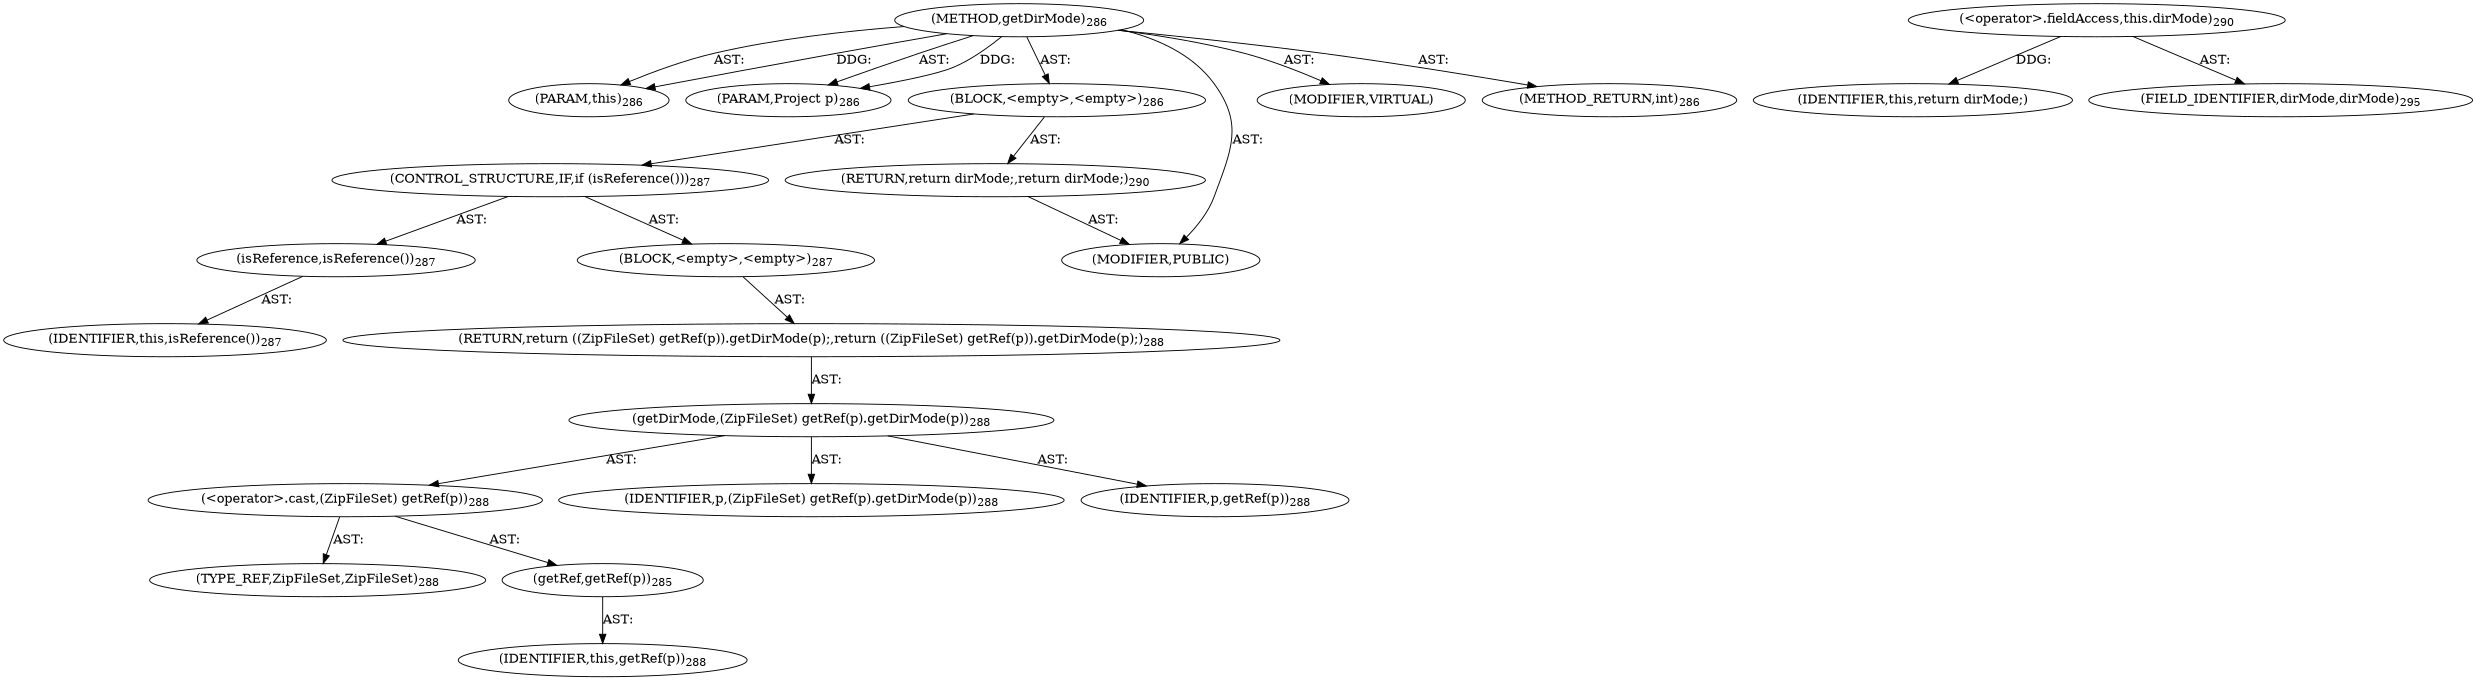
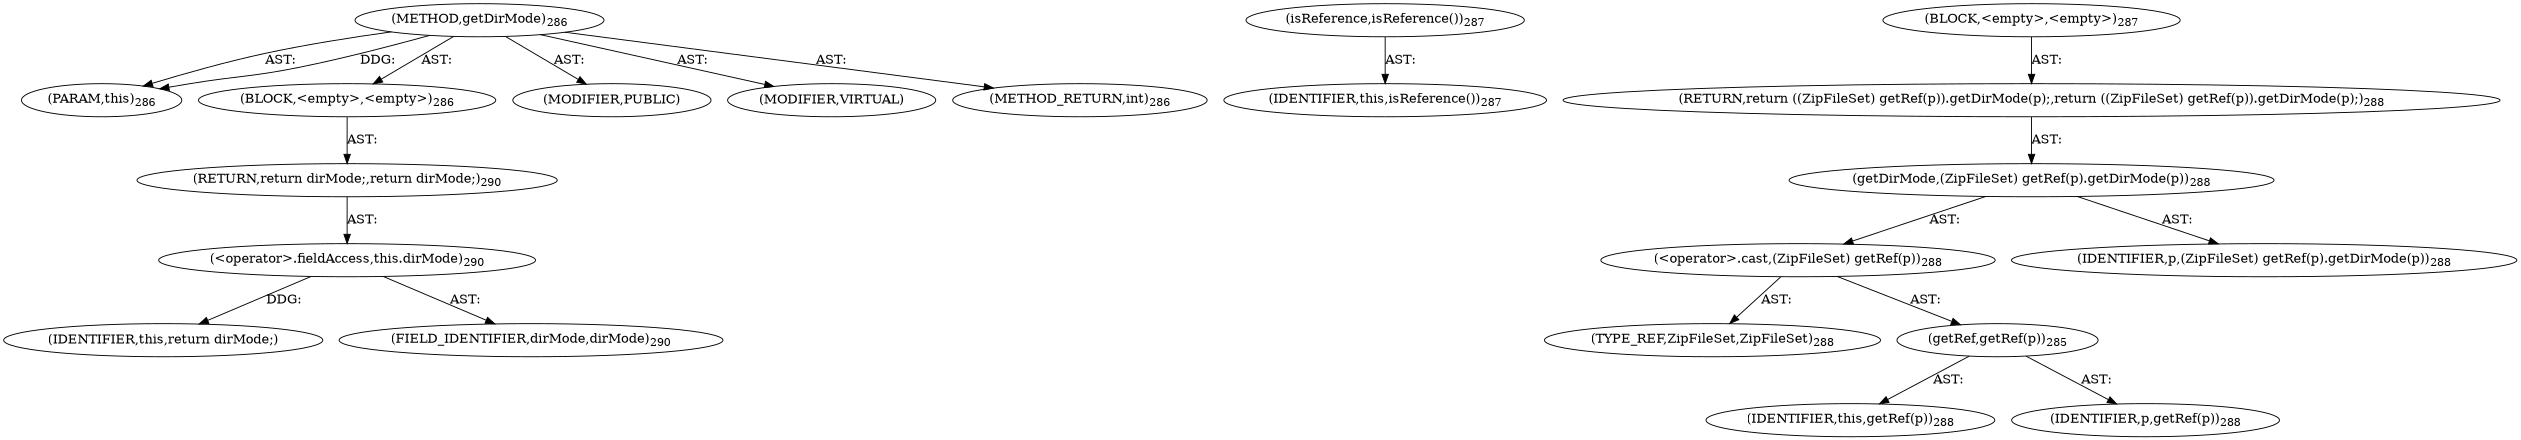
(2410, 99) -> (661, 339)
(788, 100) -> none
(550, 180) -> none
(1074, 218) -> (347, 216)
(1013, 460) -> (2067, 378)
